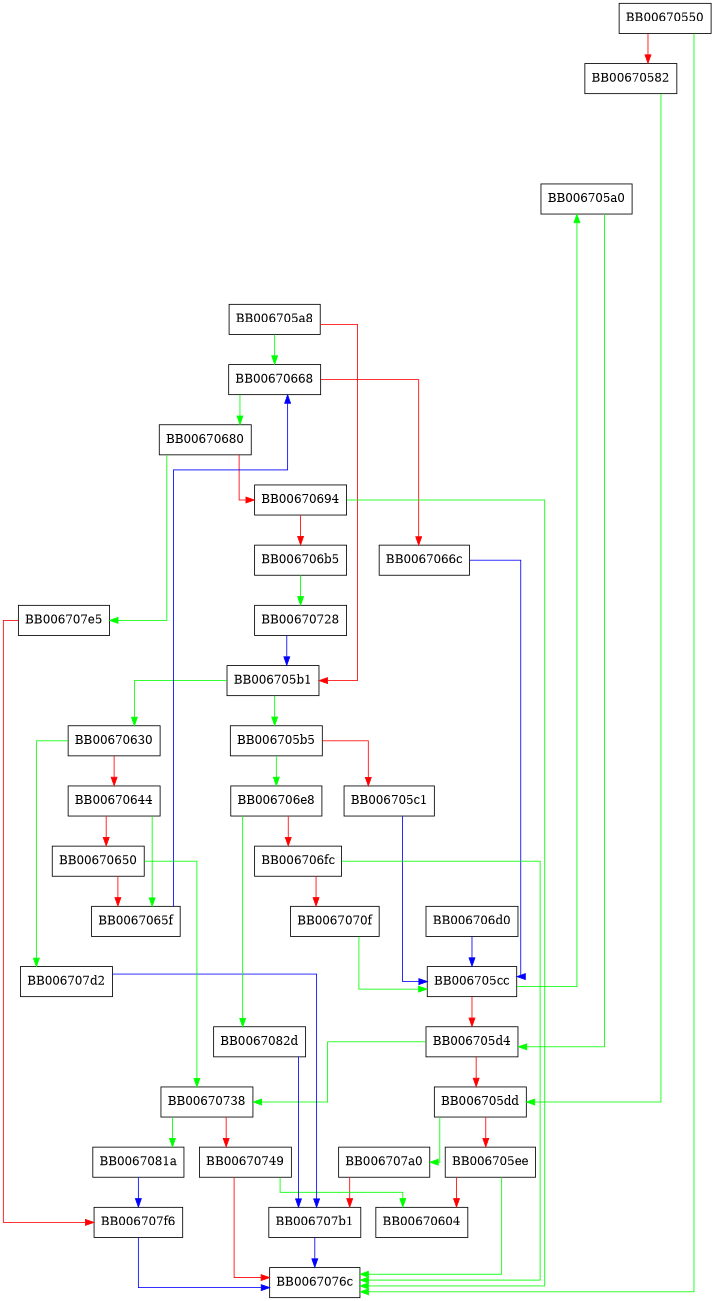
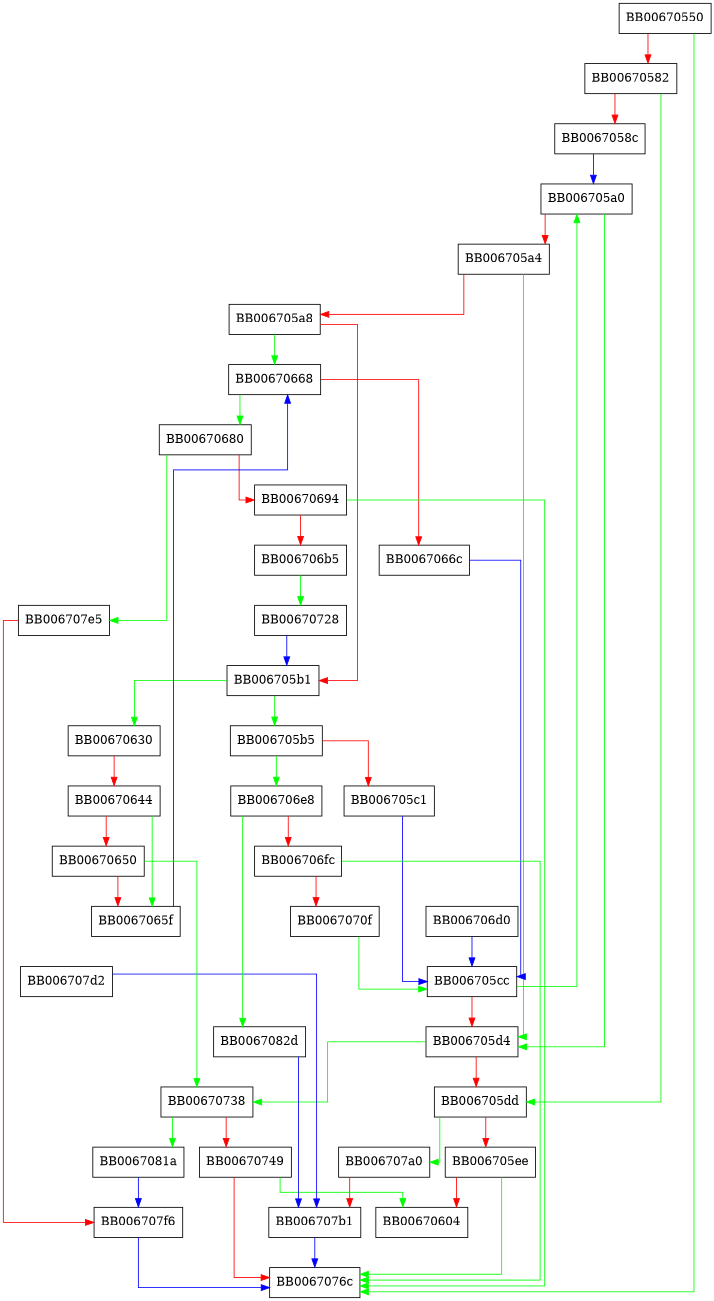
none -> (600, 139)
none -> (504, 259)
(36, 834) -> none
